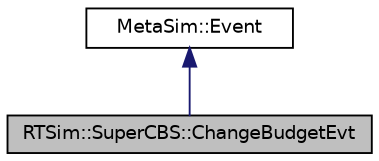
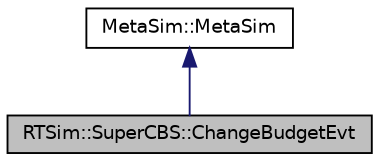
(190, 28) -> (190, 28)
